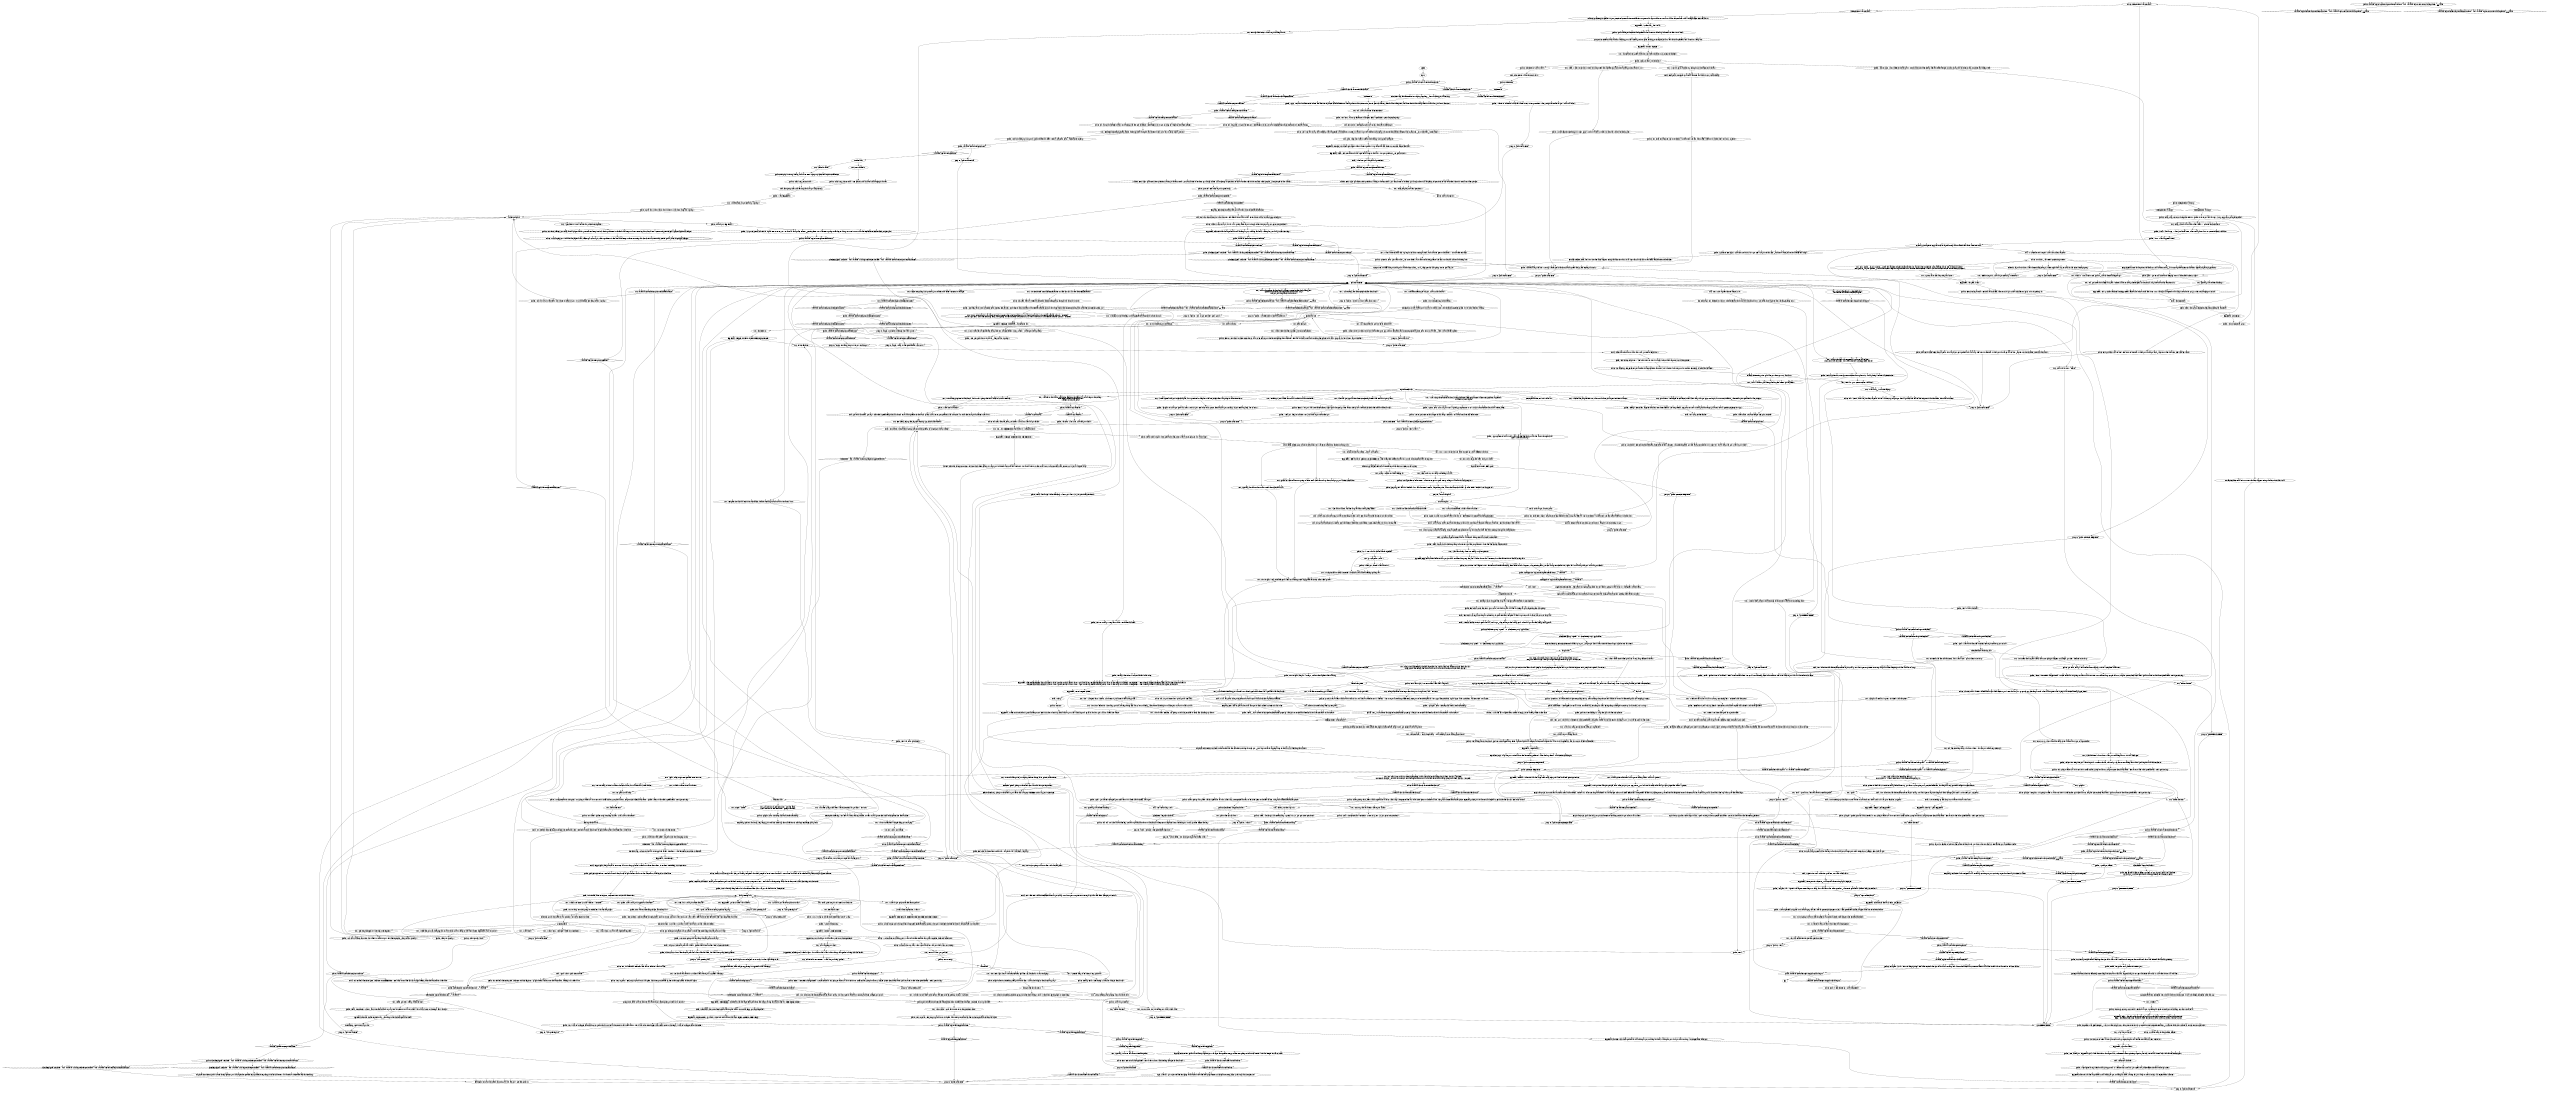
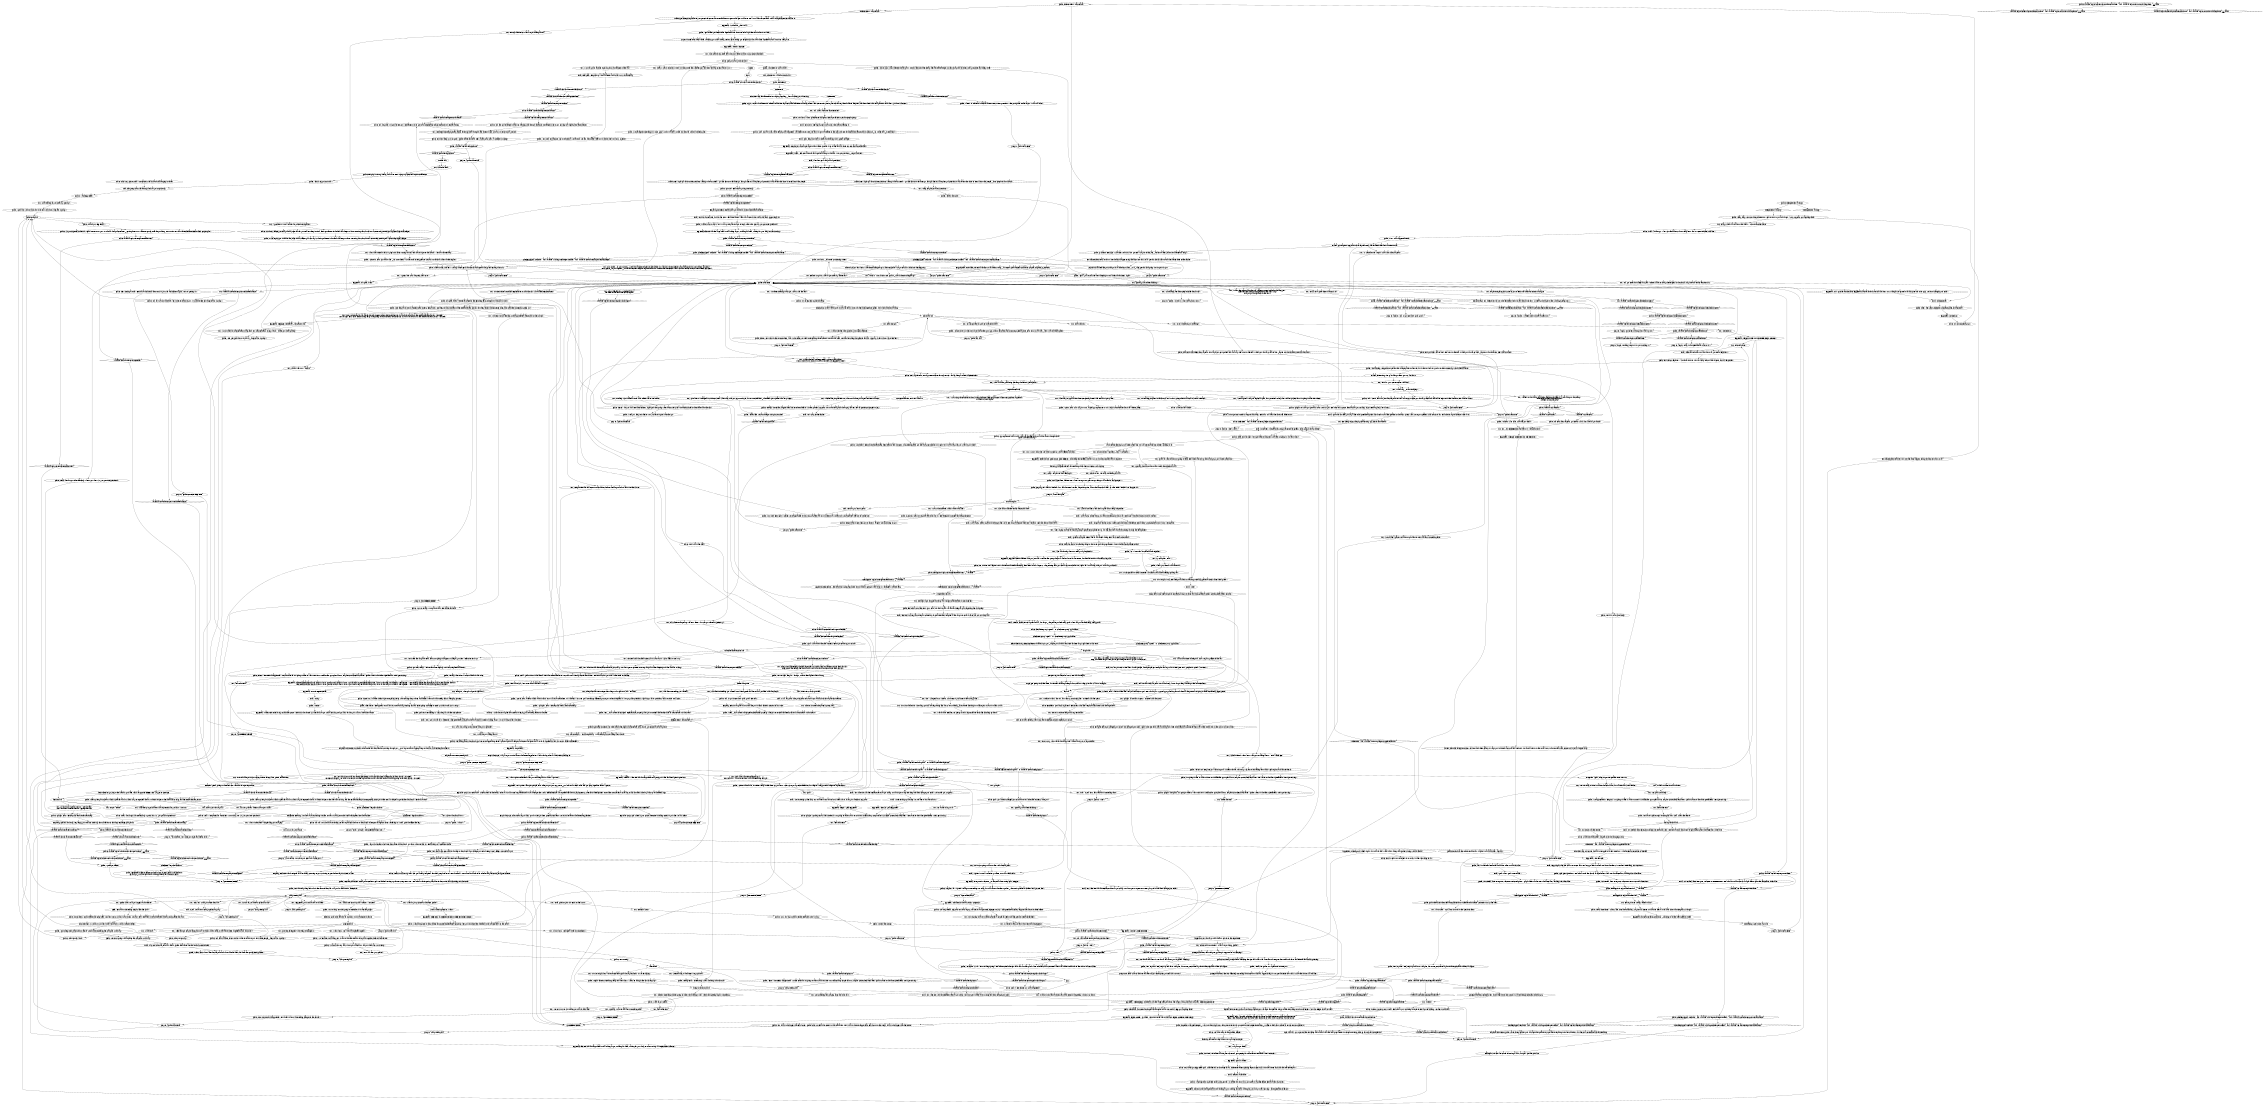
(858, 168) -> none
(1311, 316) -> (928, 316)
(1477, 459) -> none
(1981, 651) -> (734, 651)
(1512, 676) -> (1066, 676)
(683, 778) -> (1606, 778)
(826, 945) -> none
(1032, 988) -> (702, 988)
none -> (1222, 1039)
